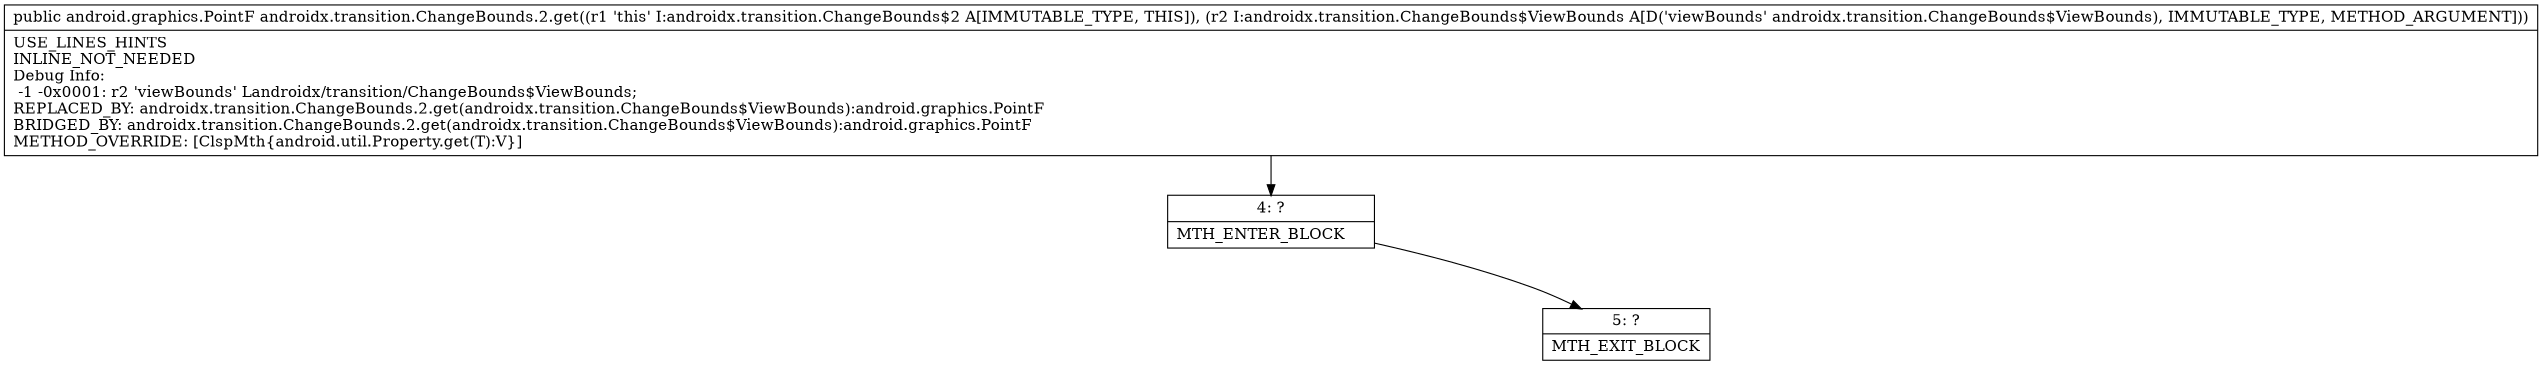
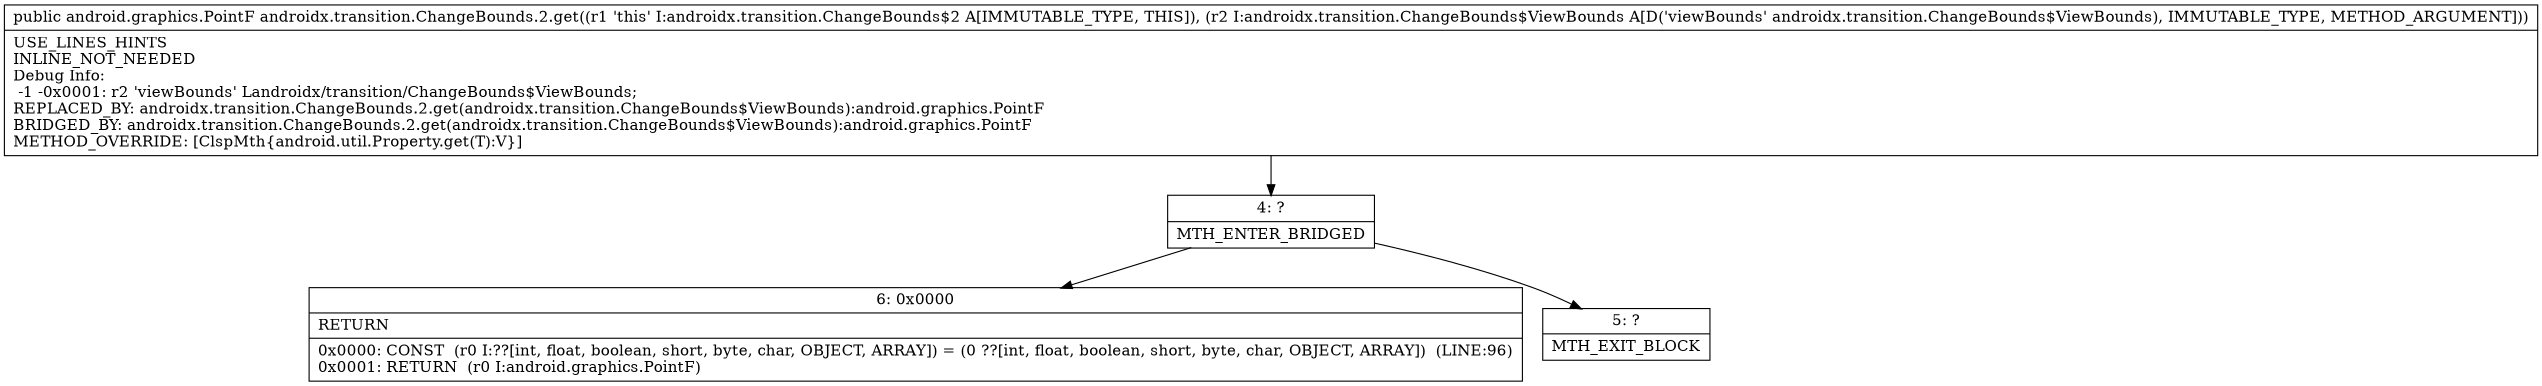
(1261, 234) -> (1271, 234)
none -> (916, 334)
